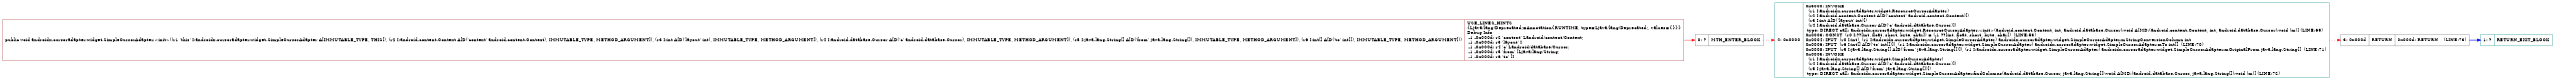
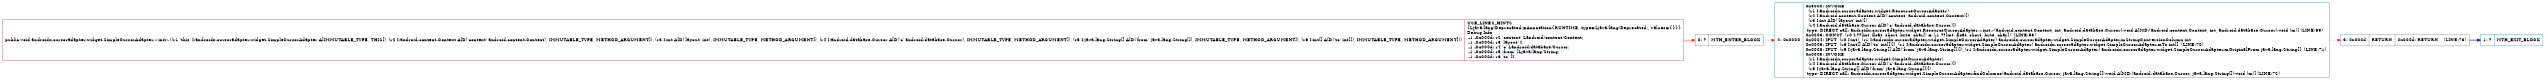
(2523, 40) -> (2519, 40)
